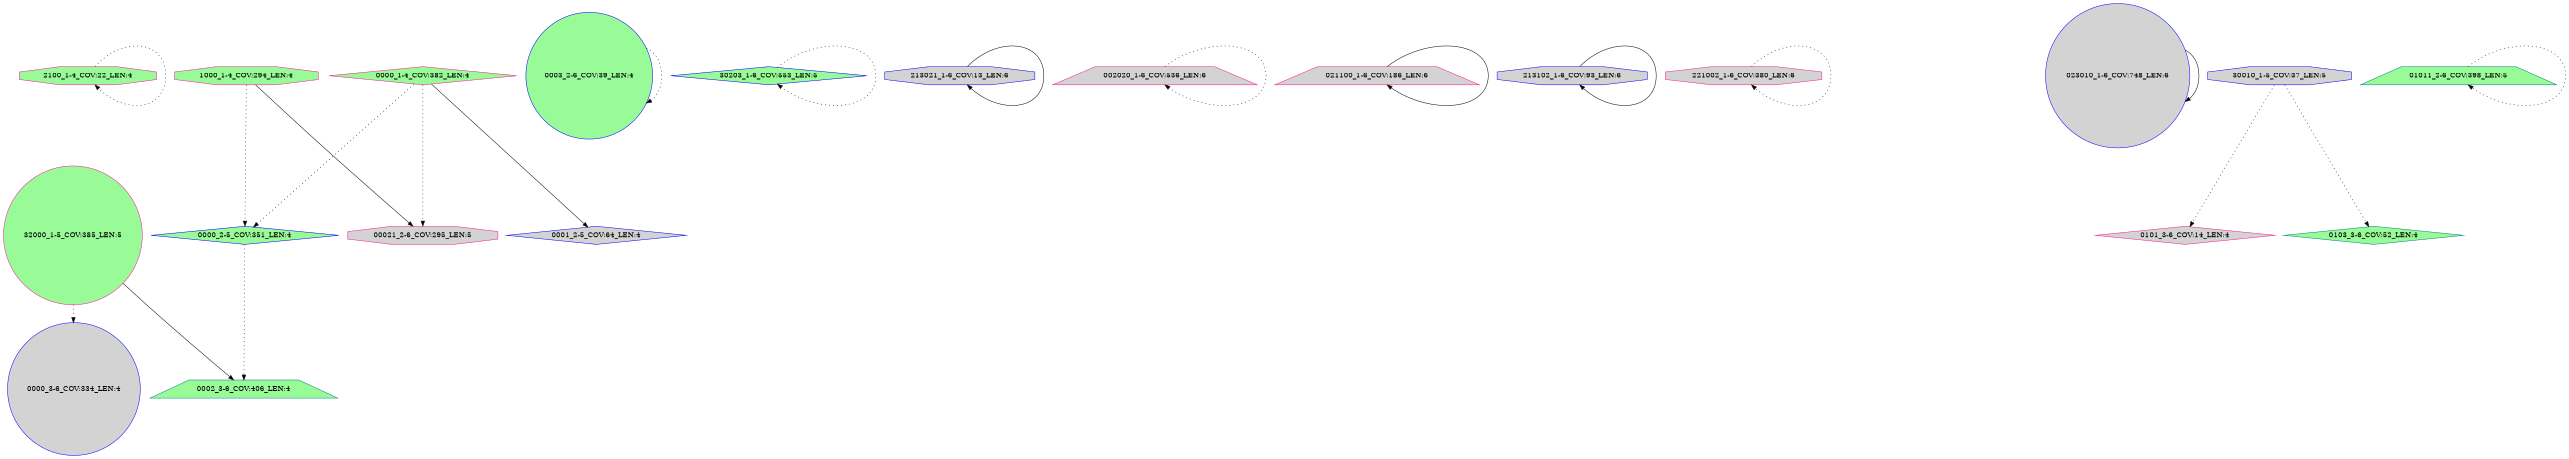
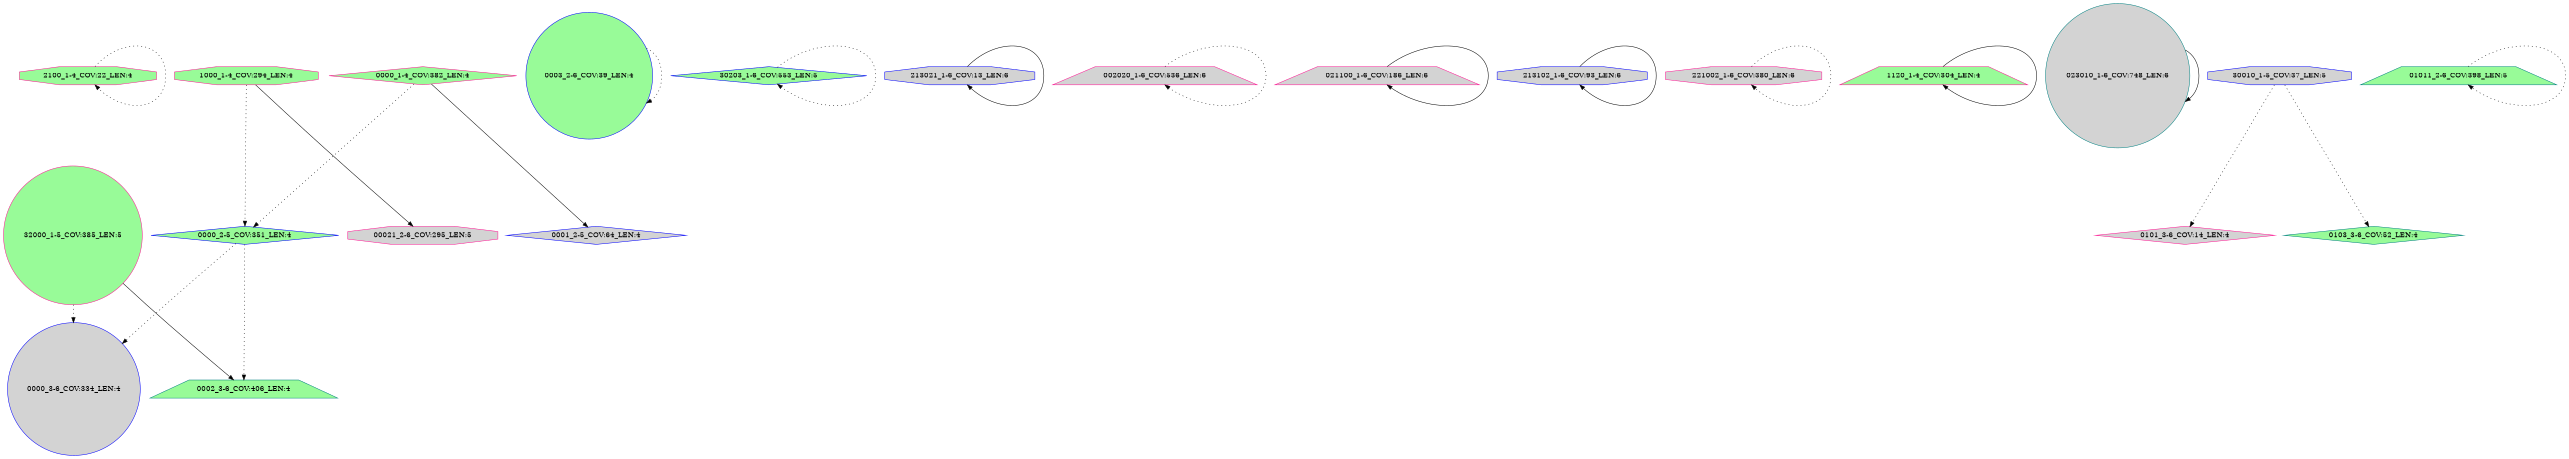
none -> (1934, 76)
(2118, 76) -> (2118, 76)
(423, 153) -> none
none -> (181, 291)
